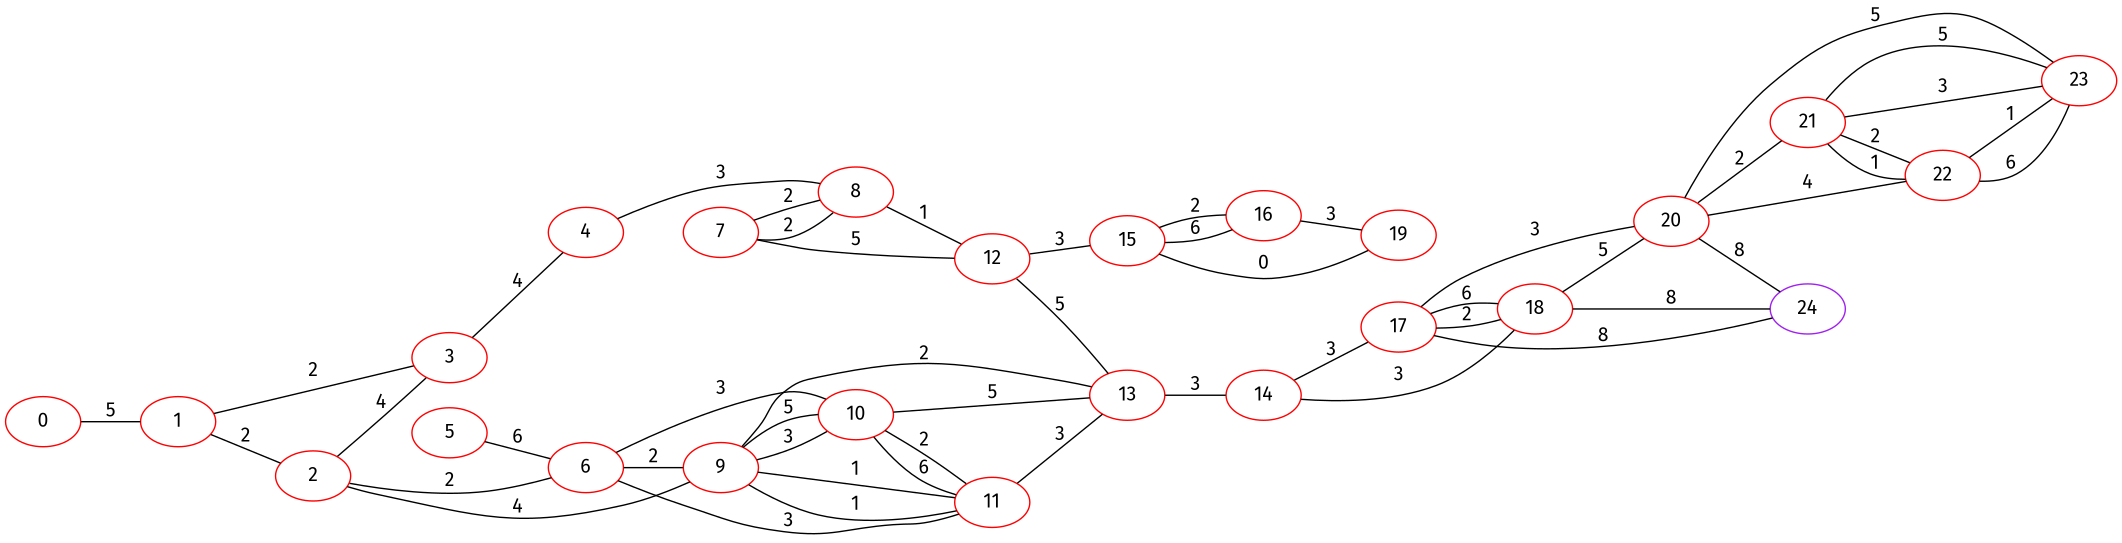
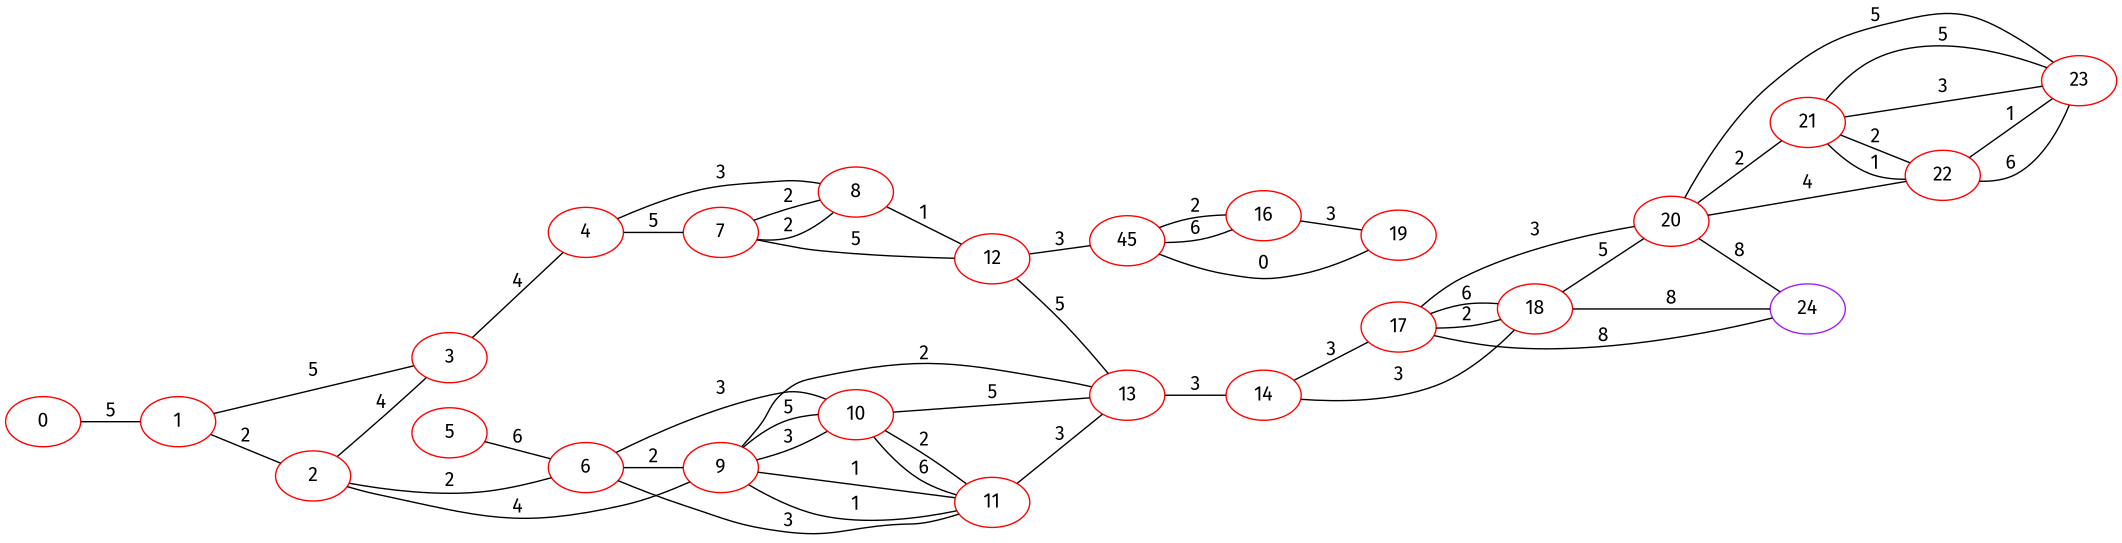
none -> (653, 232)
(1127, 241) -> (1127, 241)
(313, 371) -> (313, 371)
